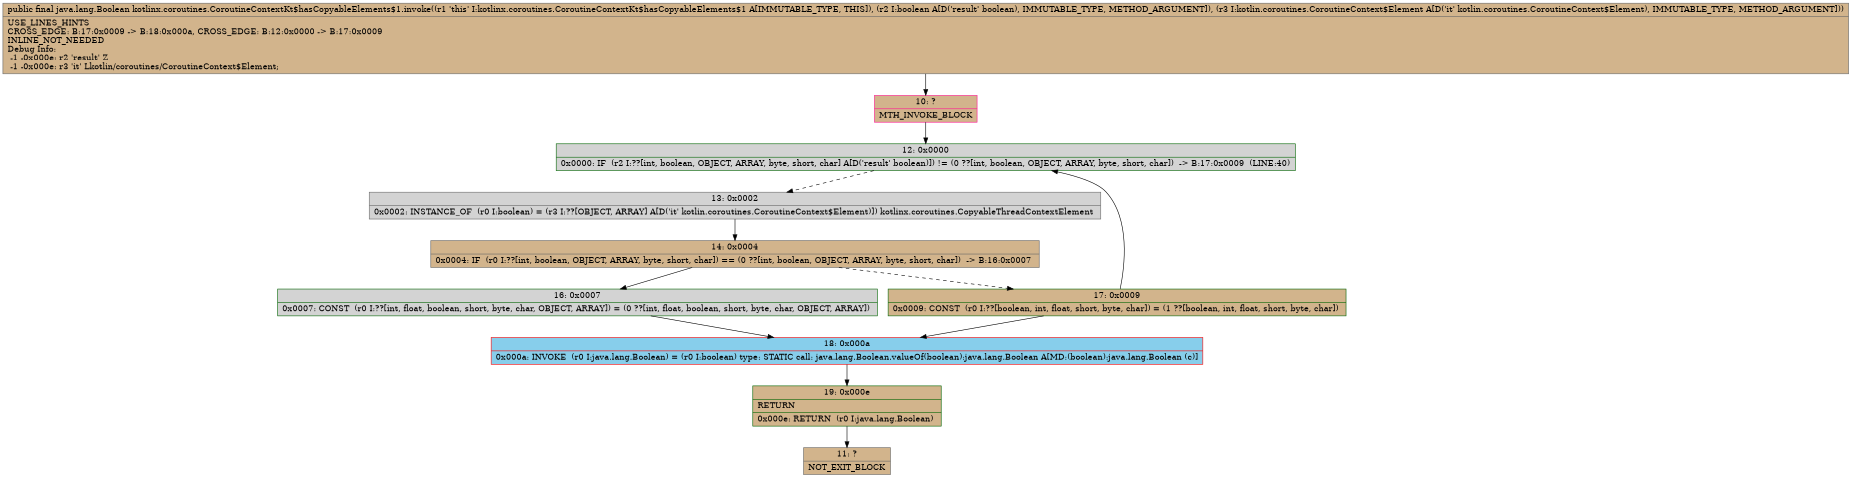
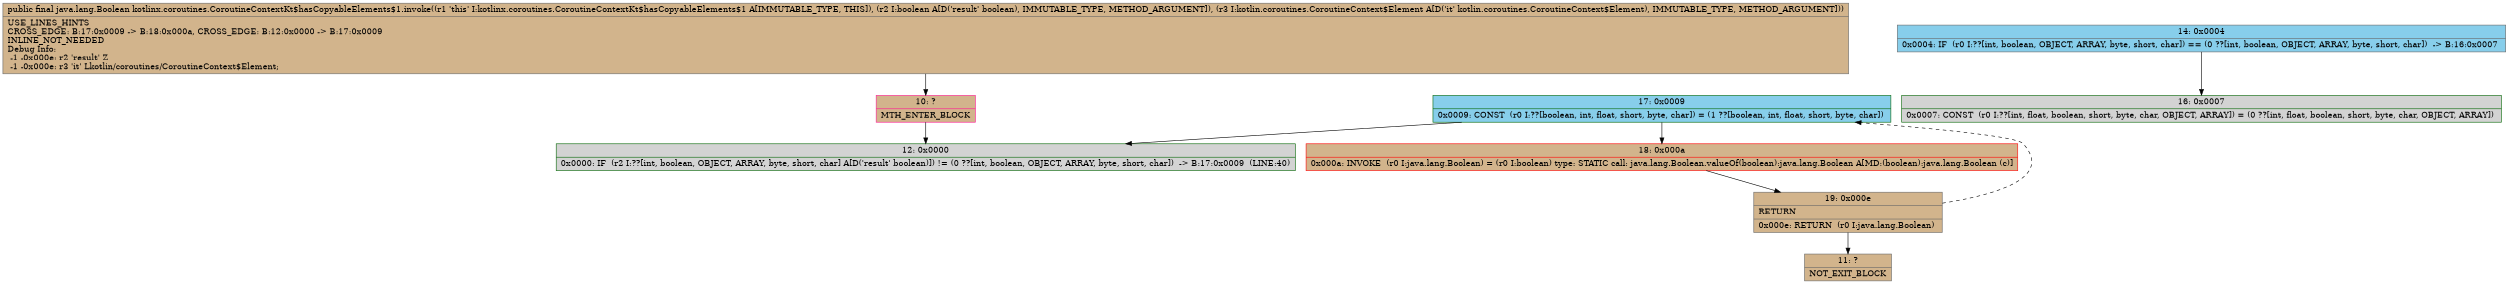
(926, 115) -> (926, 115)
(735, 206) -> none
(735, 254) -> (2202, 38)
(923, 278) -> (2004, 138)
(1117, 302) -> (1662, 109)
(709, 326) -> none
(847, 351) -> (1662, 157)
(847, 406) -> (1848, 212)
